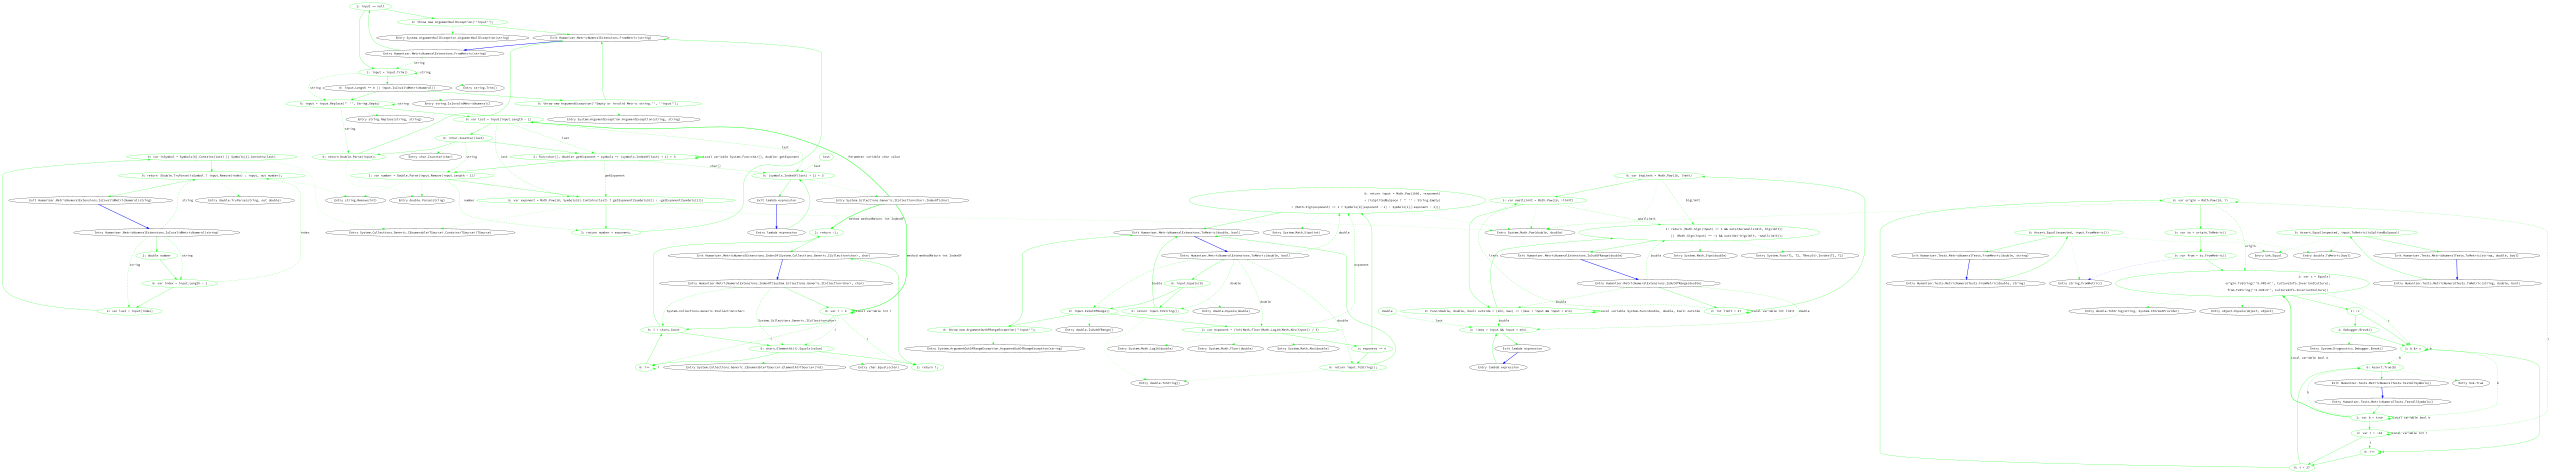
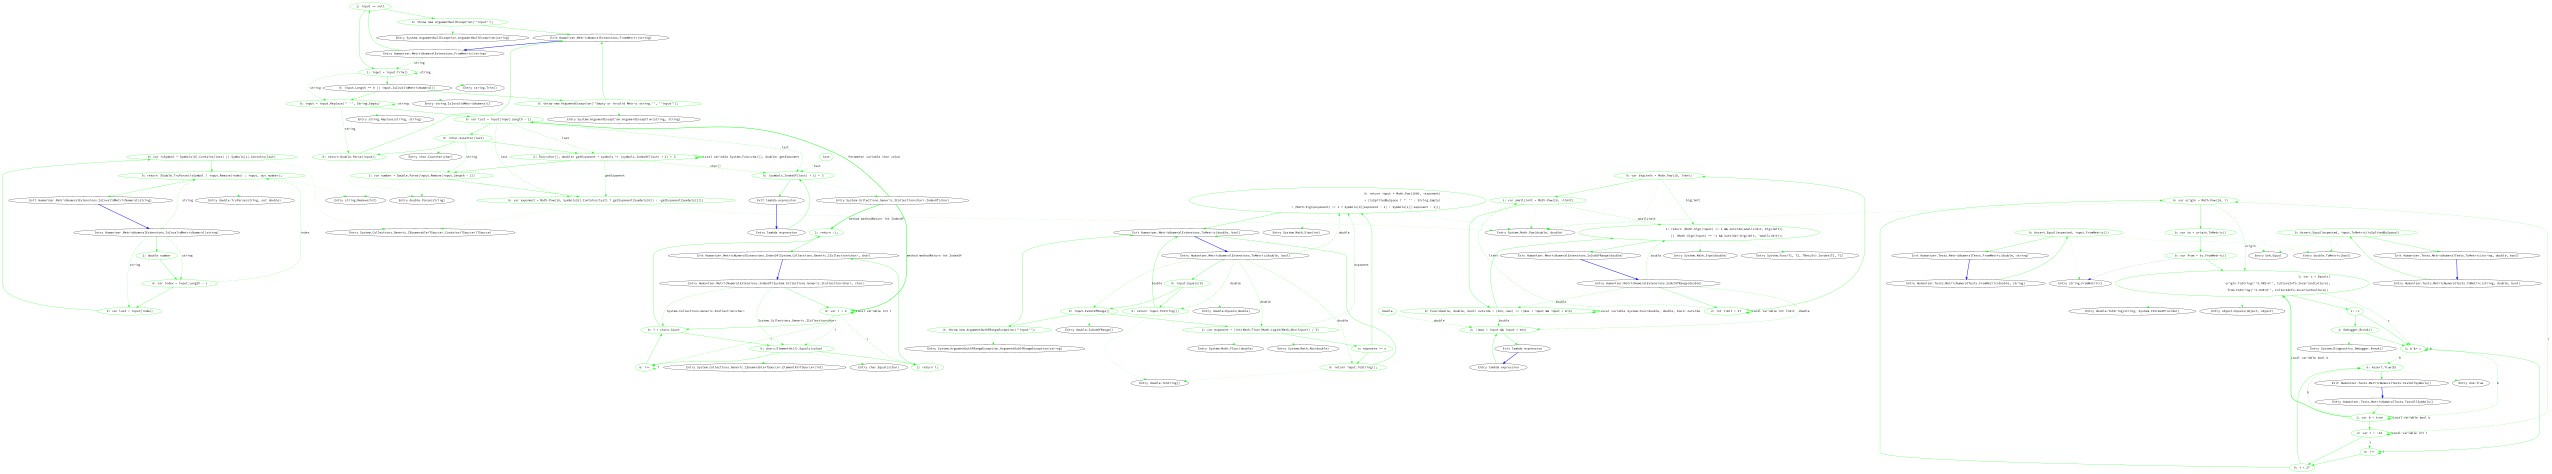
(606, 233) -> none
(1439, 321) -> (1439, 321)
(1145, 349) -> none
